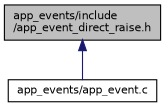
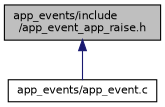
(82, 23) -> (82, 23)
